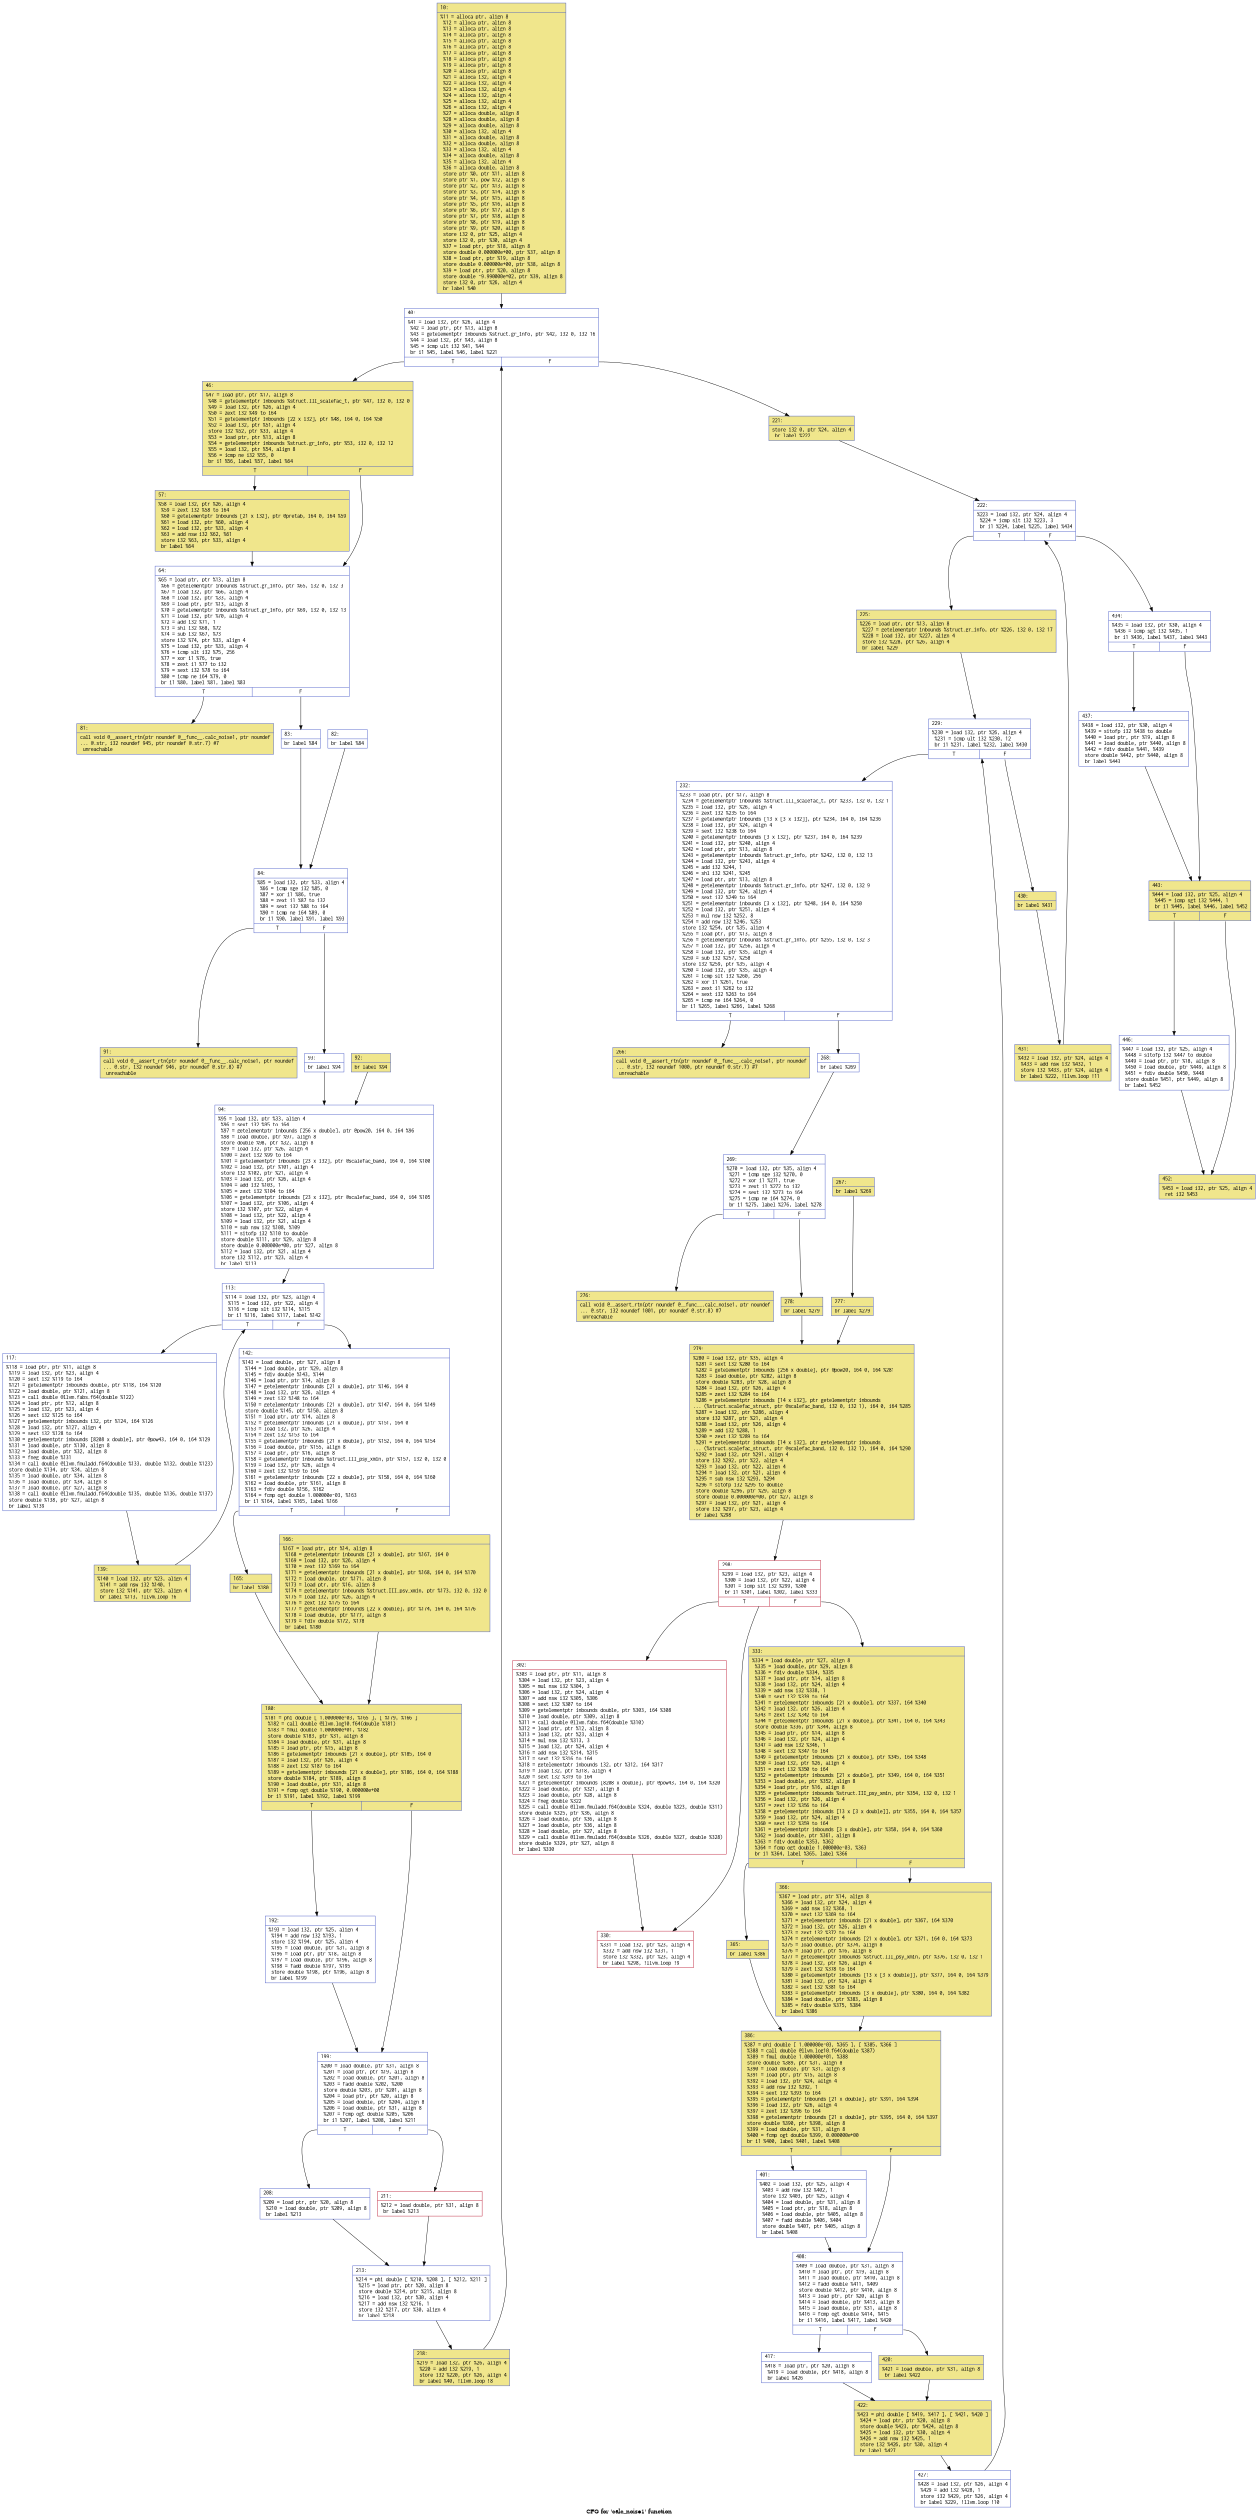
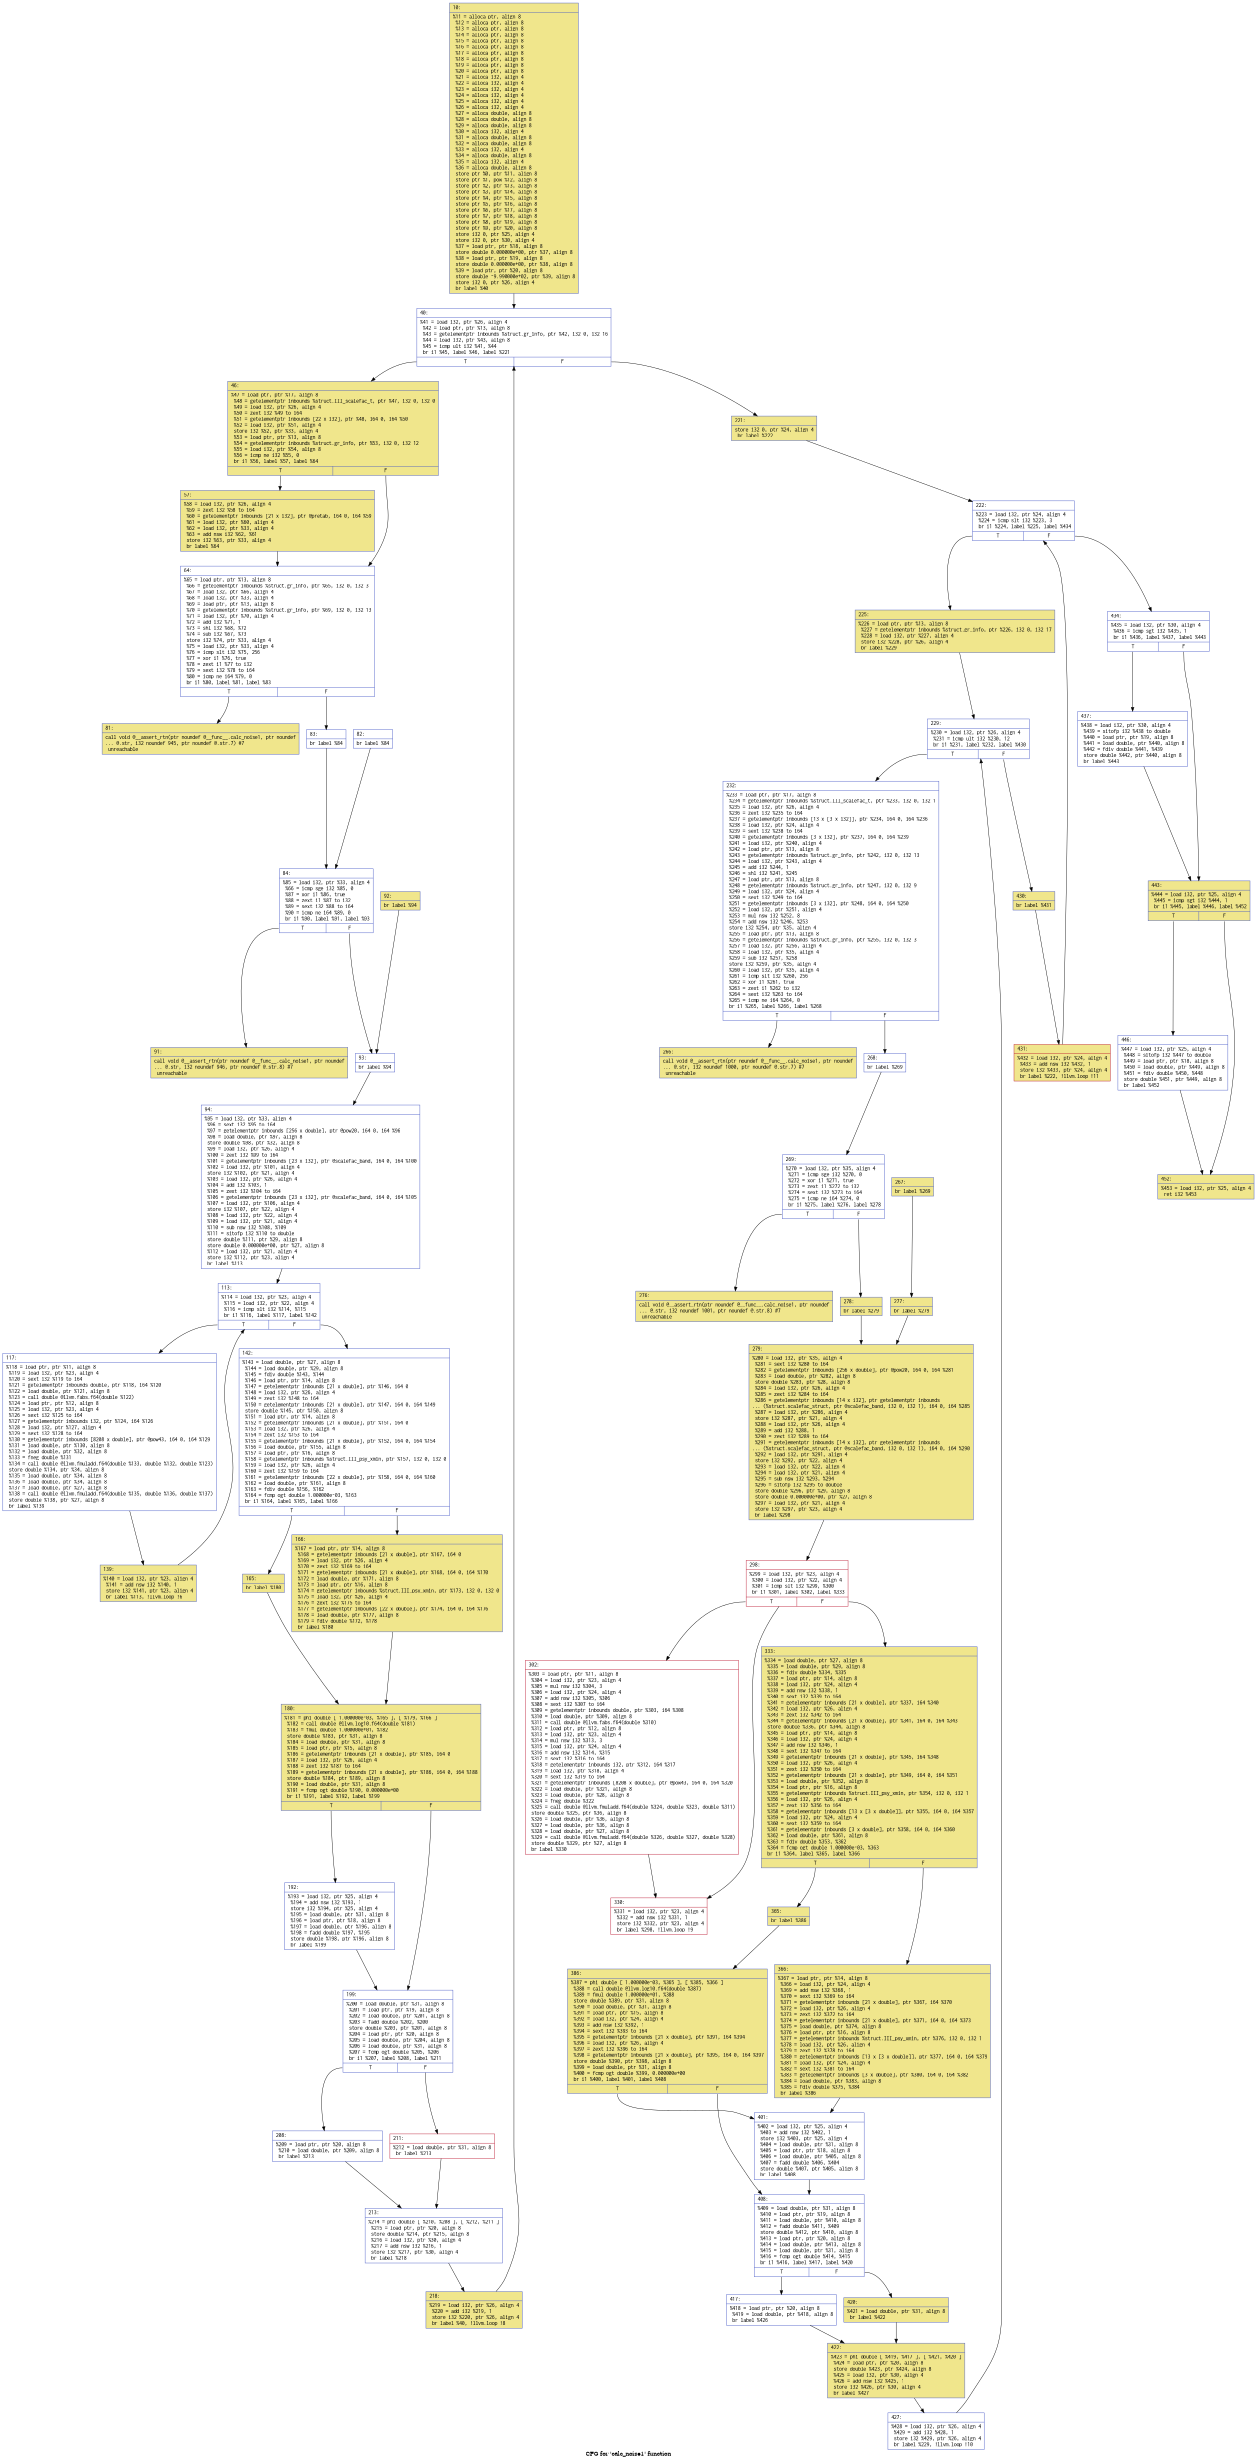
(1063, 1063) -> (1062, 1063)
(362, 1087) -> (388, 980)
none -> (397, 1523)
(862, 2022) -> (836, 2104)
